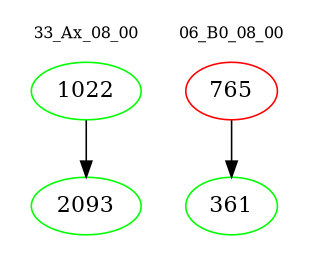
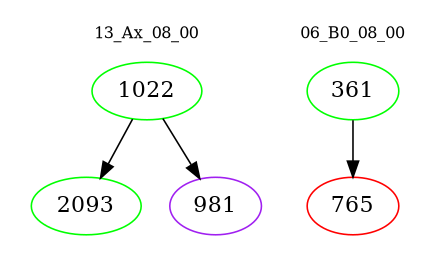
(86, 34) -> (147, 34)
(232, 141) -> (353, 141)
none -> (216, 206)
